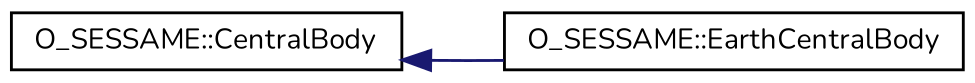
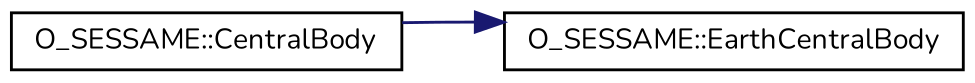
(468, 61) -> (439, 22)
